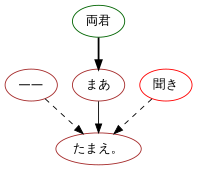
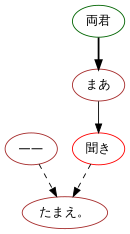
(99, 113) -> (99, 113)
